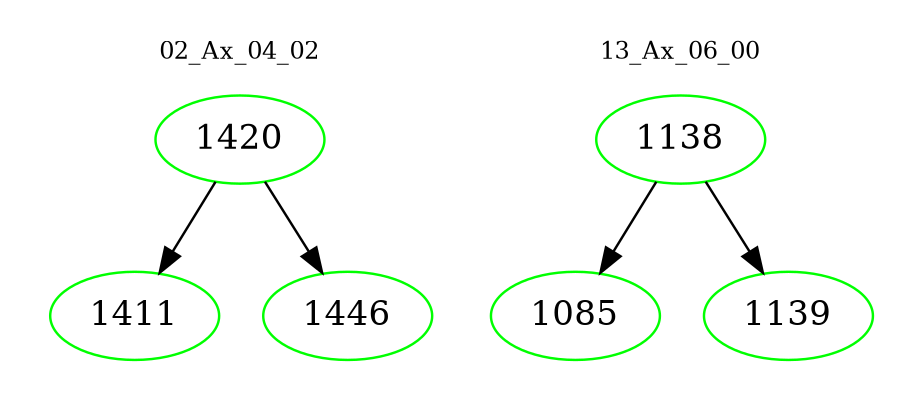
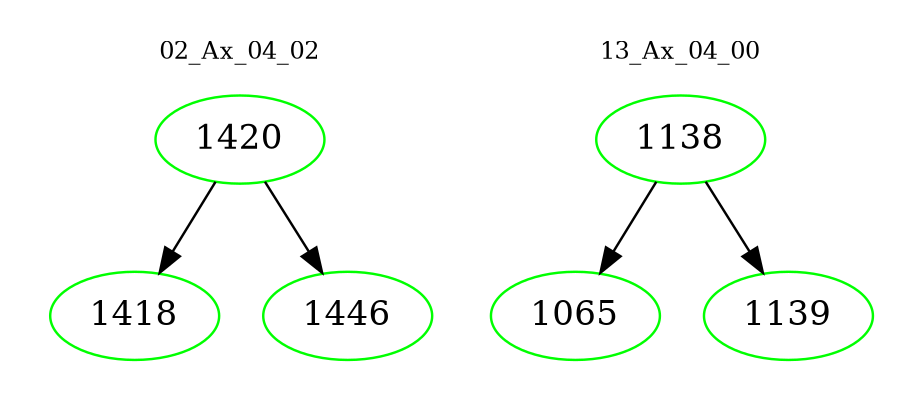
(681, 53) -> (681, 53)
(135, 316) -> (135, 316)
(575, 316) -> (575, 316)
